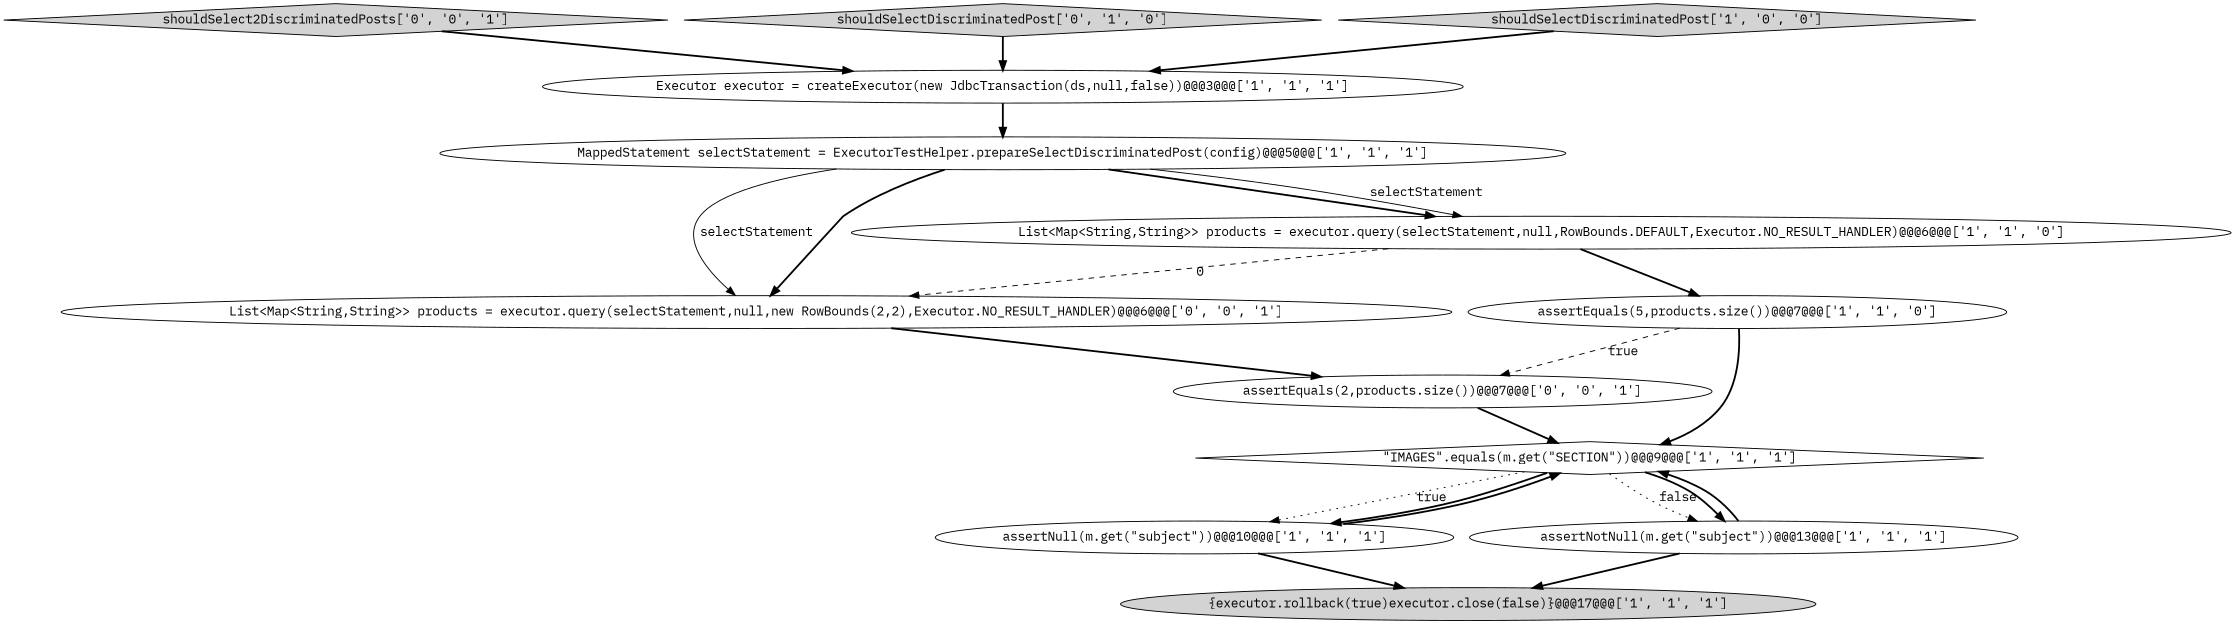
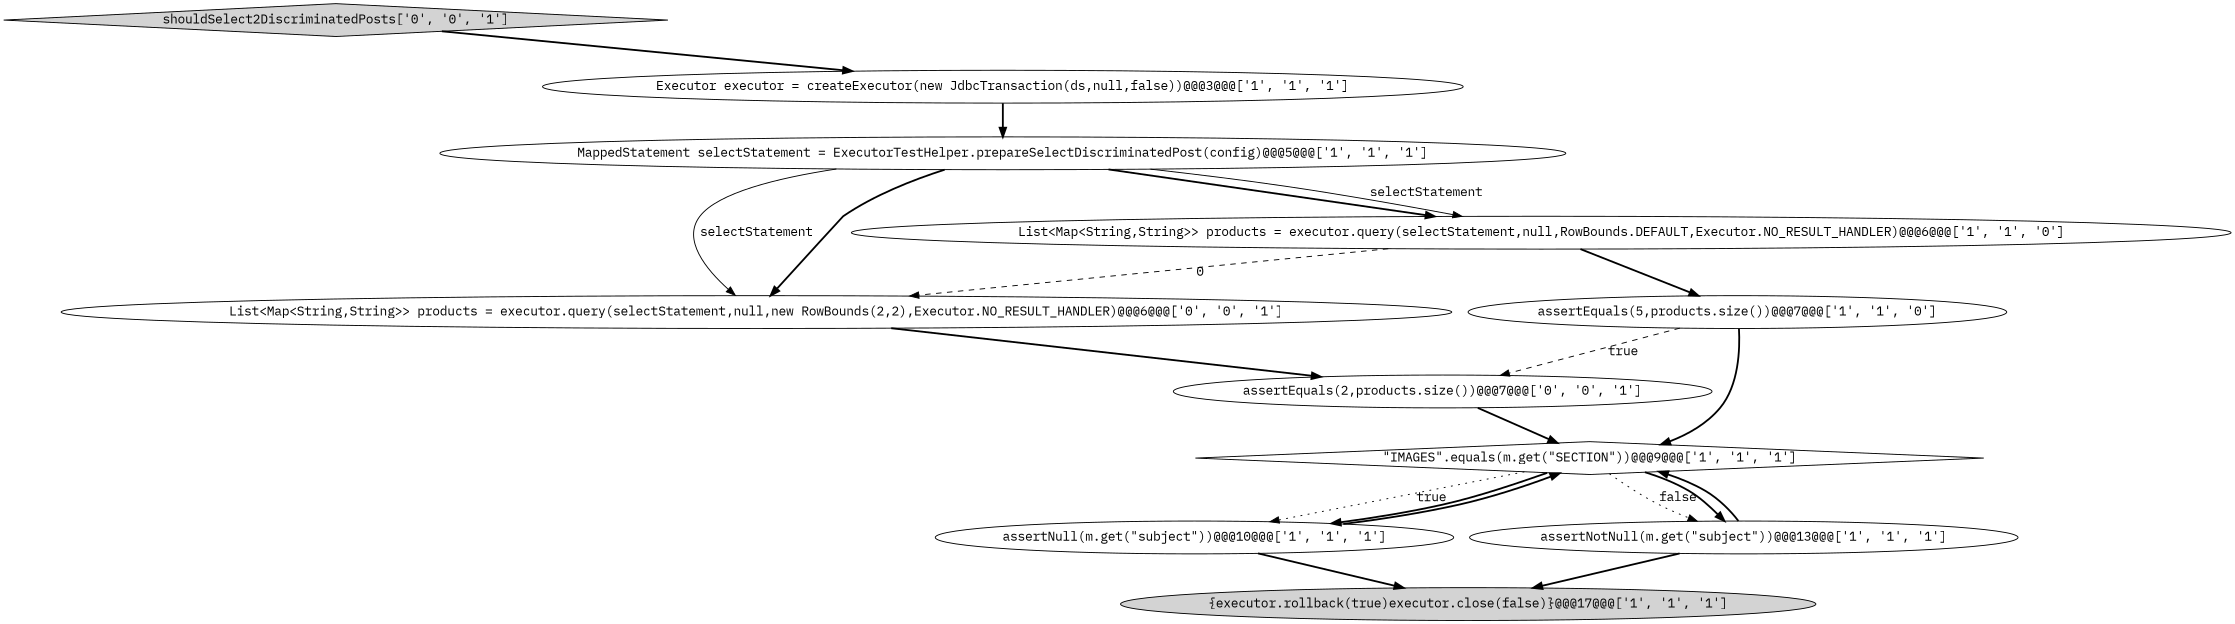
(1003, 20) -> none
(1657, 20) -> none
